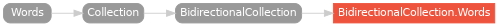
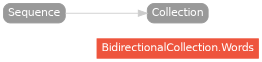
(27, 13) -> (34, 13)
(239, 13) -> none
